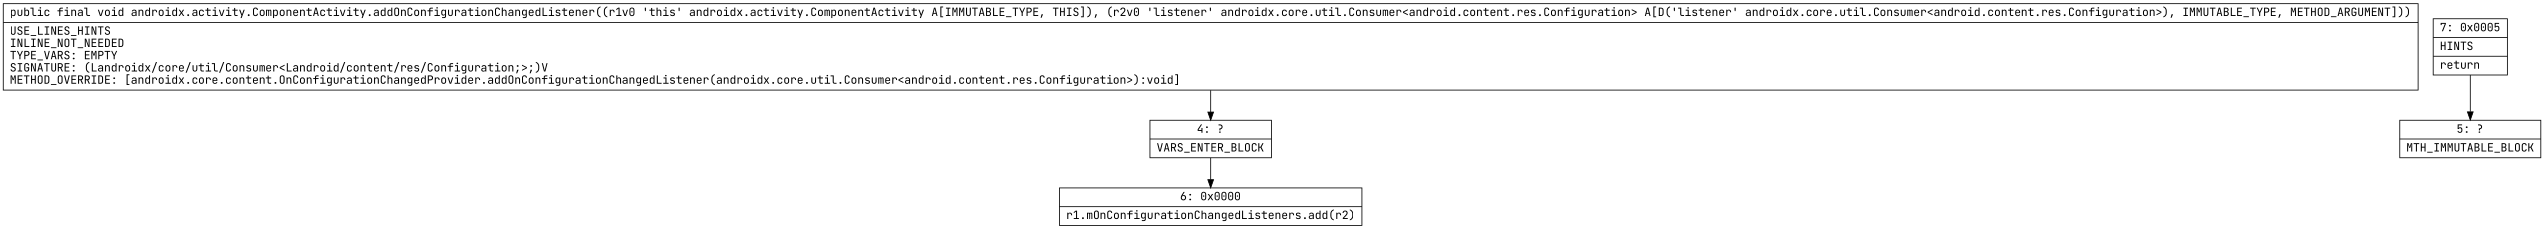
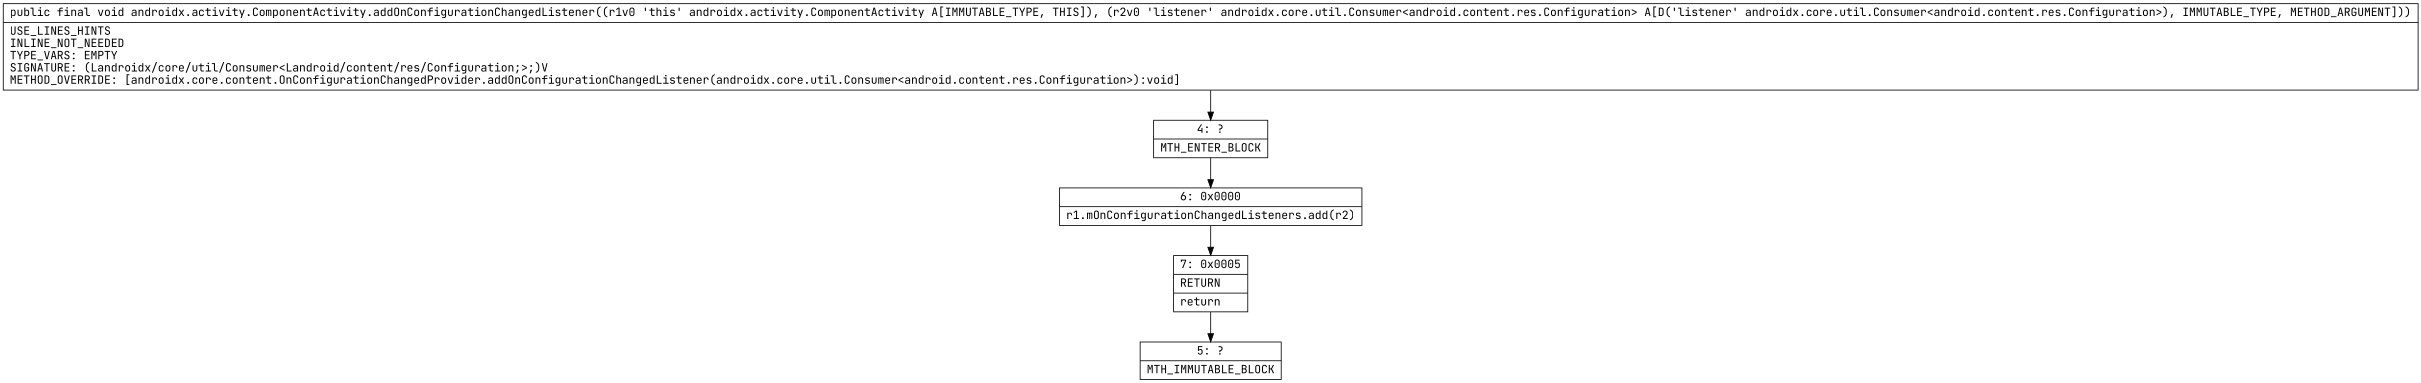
(2457, 46) -> (1200, 283)
(1211, 148) -> (1211, 148)
none -> (1211, 236)
